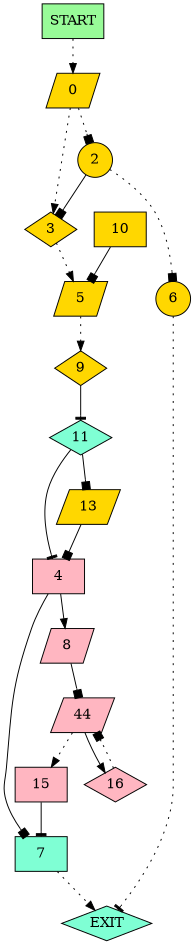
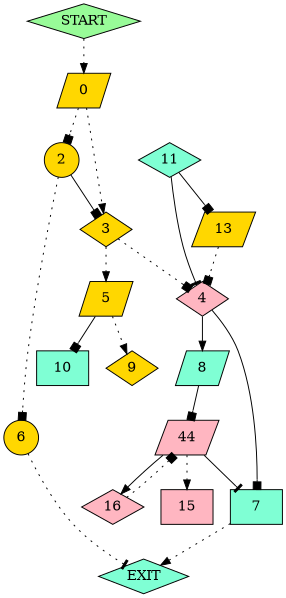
(73, 21) -> (84, 21)
(120, 229) -> (63, 368)
(103, 260) -> (87, 329)
none -> (150, 261)
(81, 401) -> none
(75, 537) -> (214, 261)
(59, 576) -> (202, 299)
(67, 646) -> (202, 368)
(41, 817) -> (220, 471)
